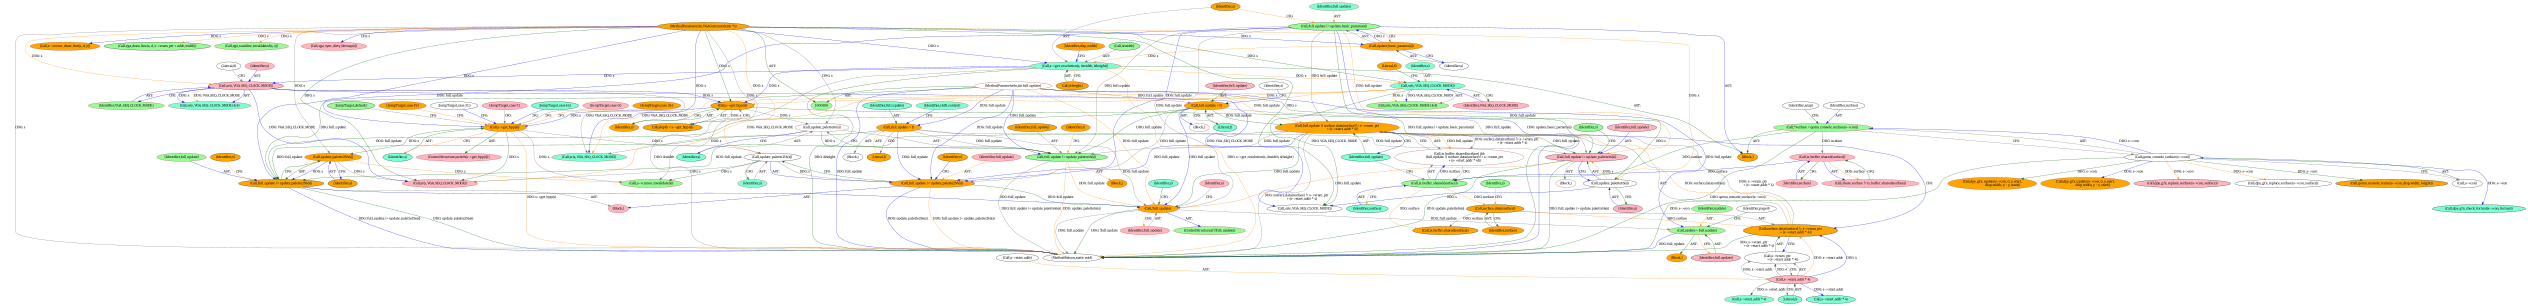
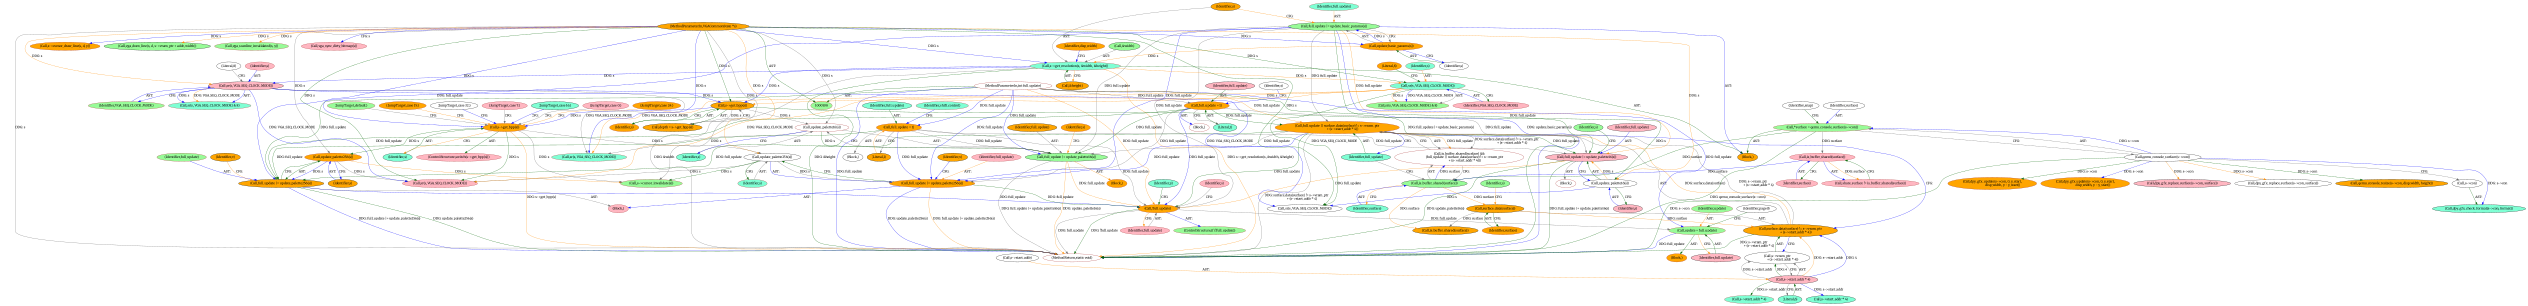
(351, 106) -> (351, 106)
(2333, 161) -> (2473, 195)
(1072, 258) -> (1072, 258)
